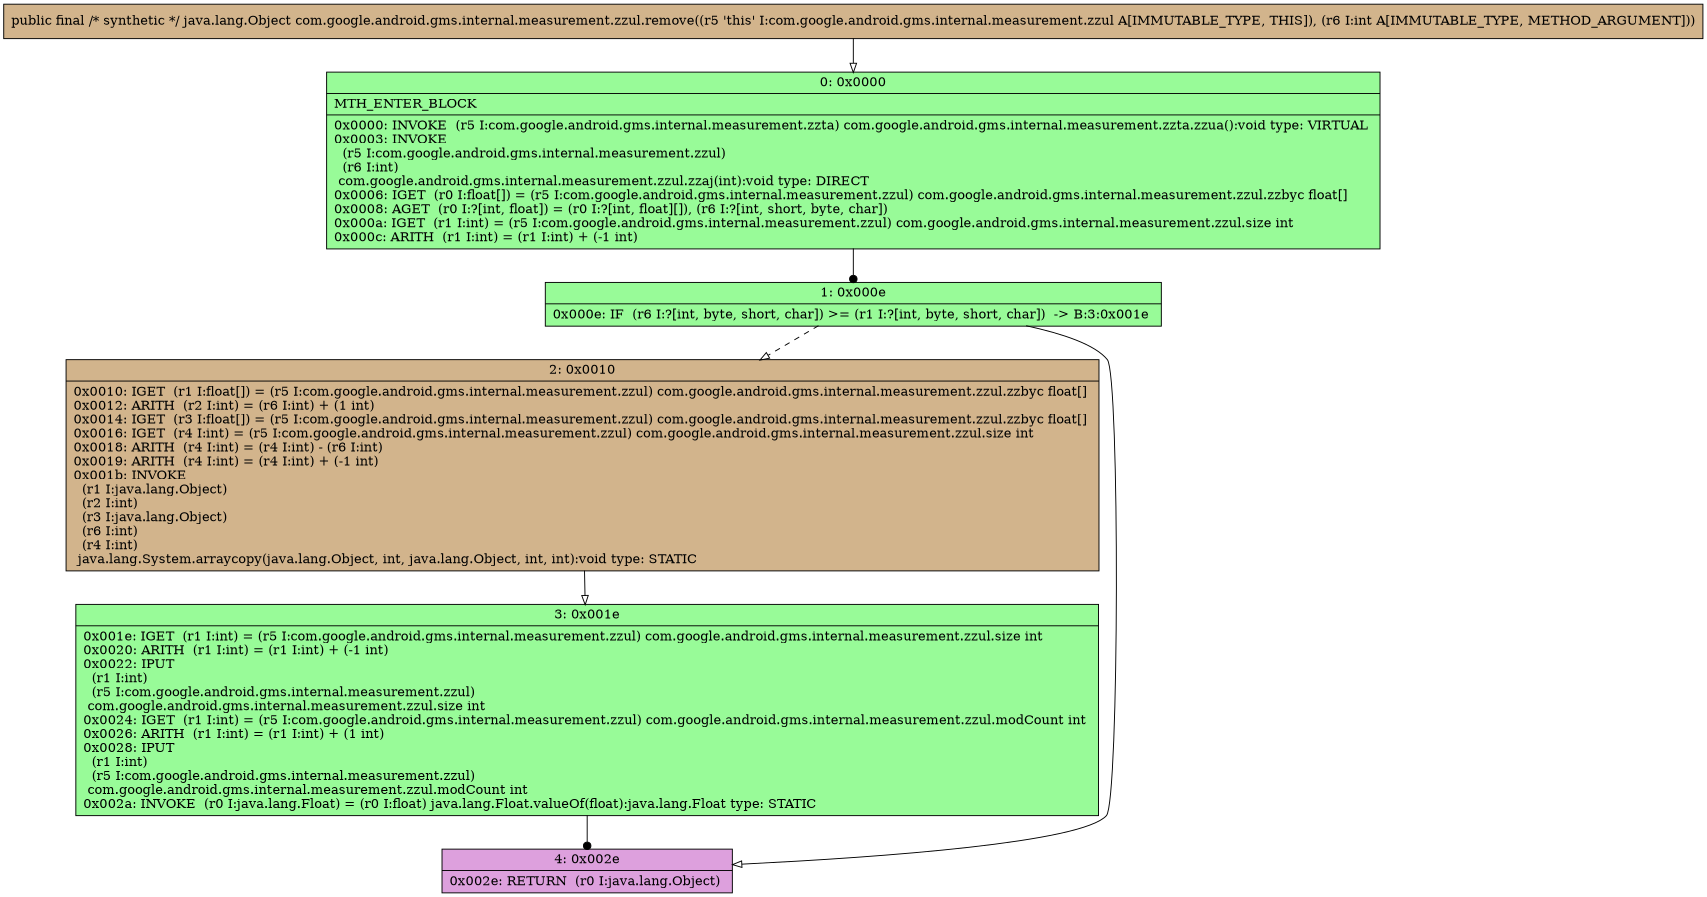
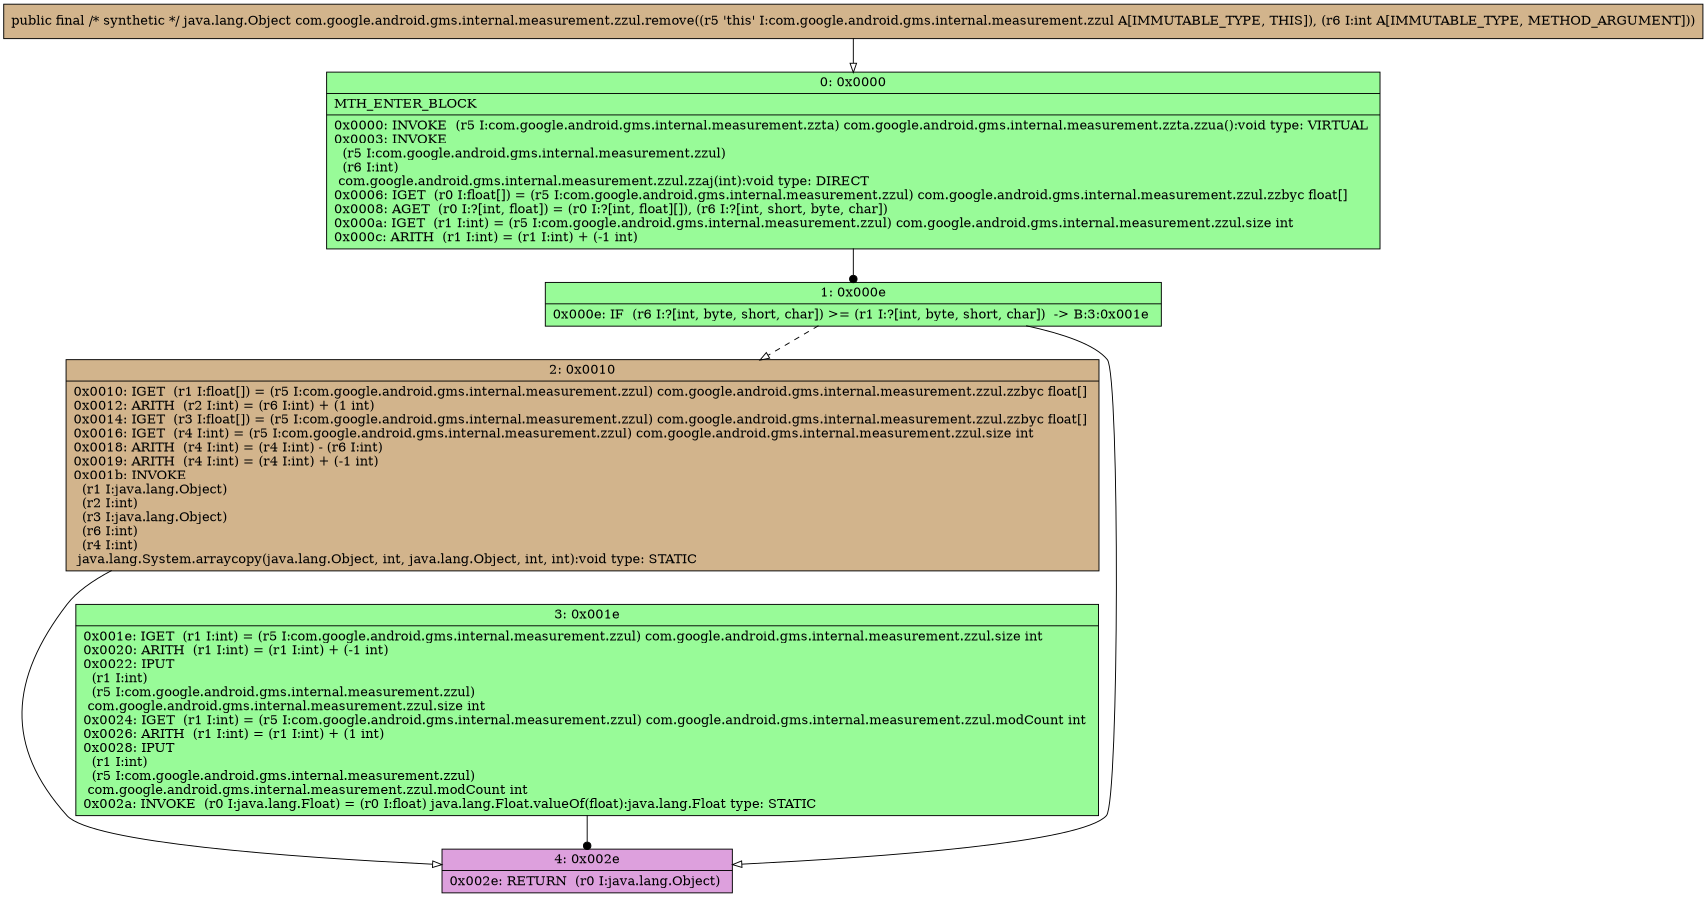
(585, 583) -> (104, 831)
